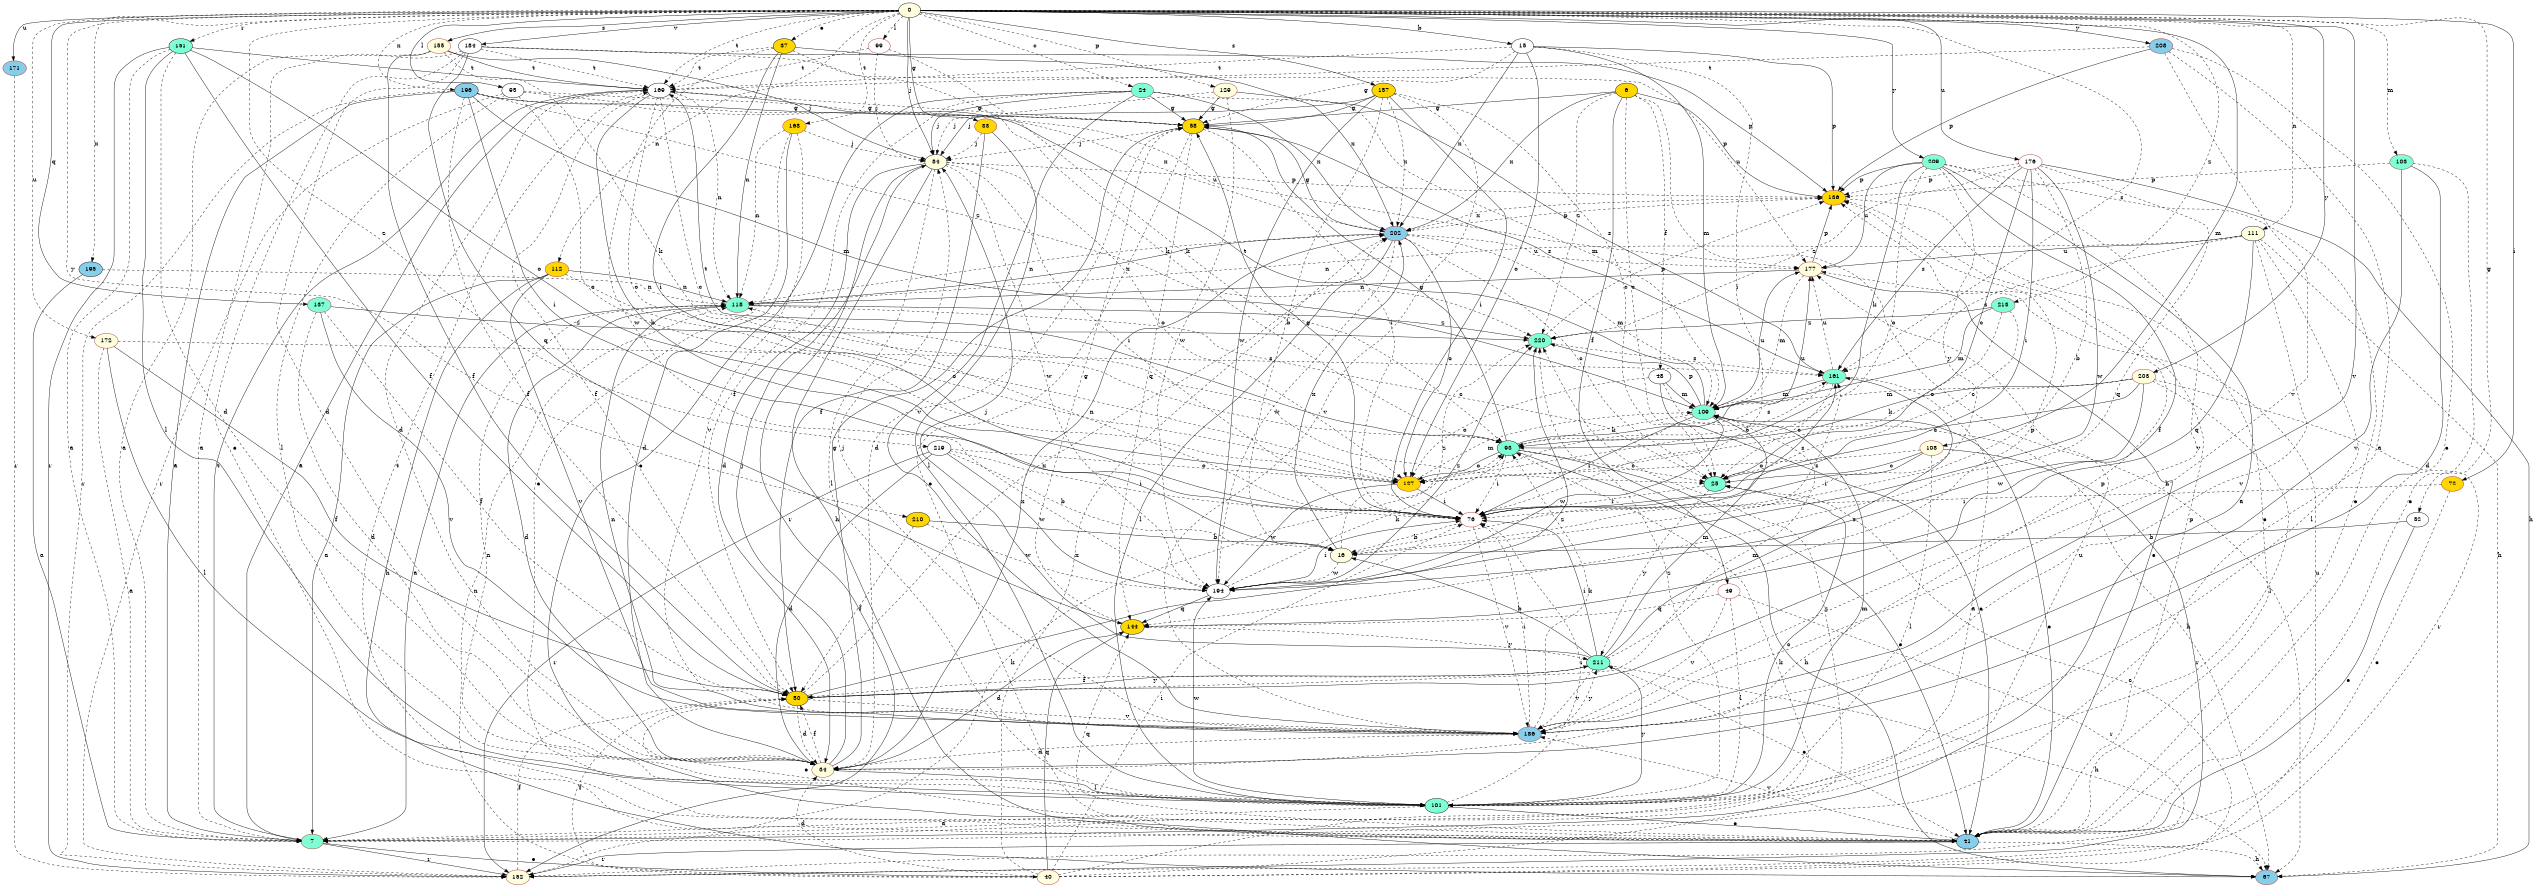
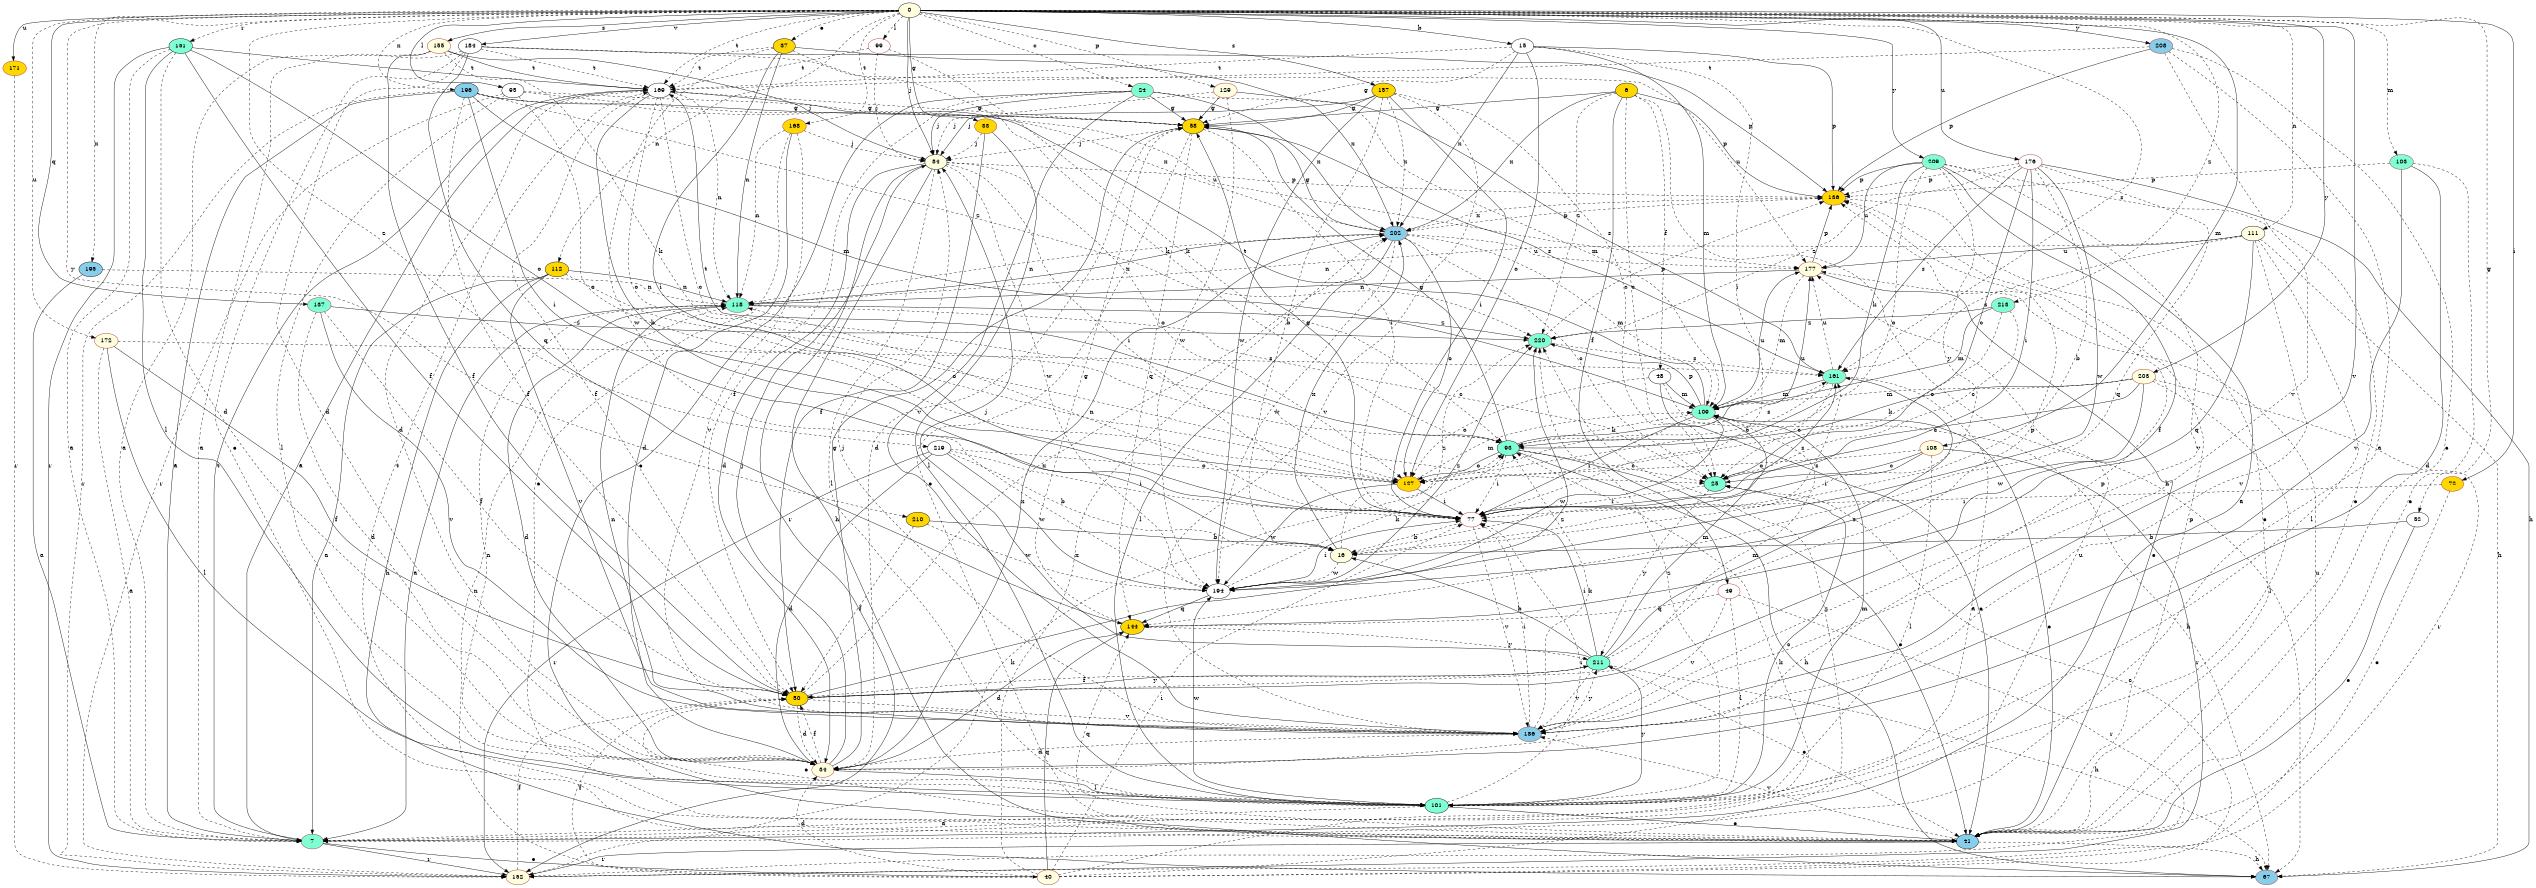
(15, 68) -> (15, 68)
(557, 269) -> (557, 269)
(1471, 520) -> (1471, 520)
